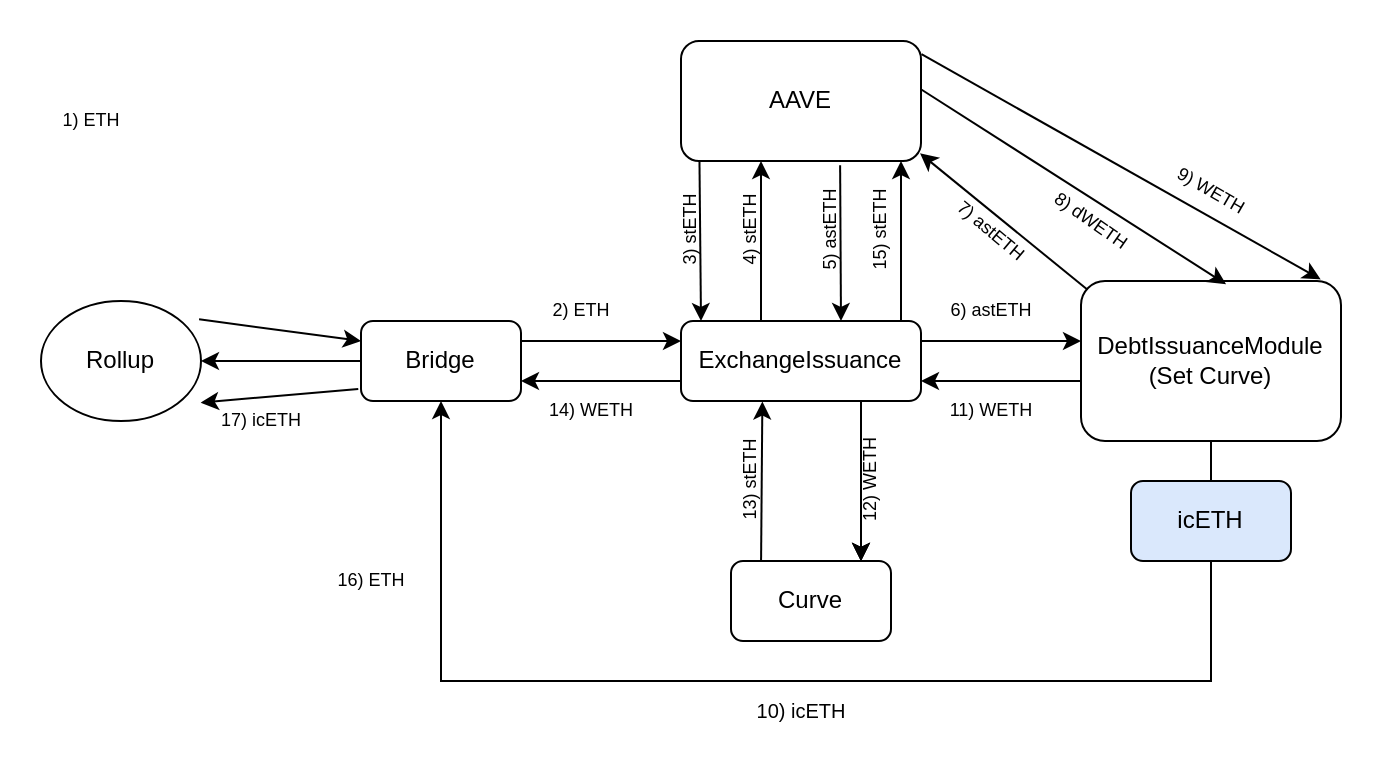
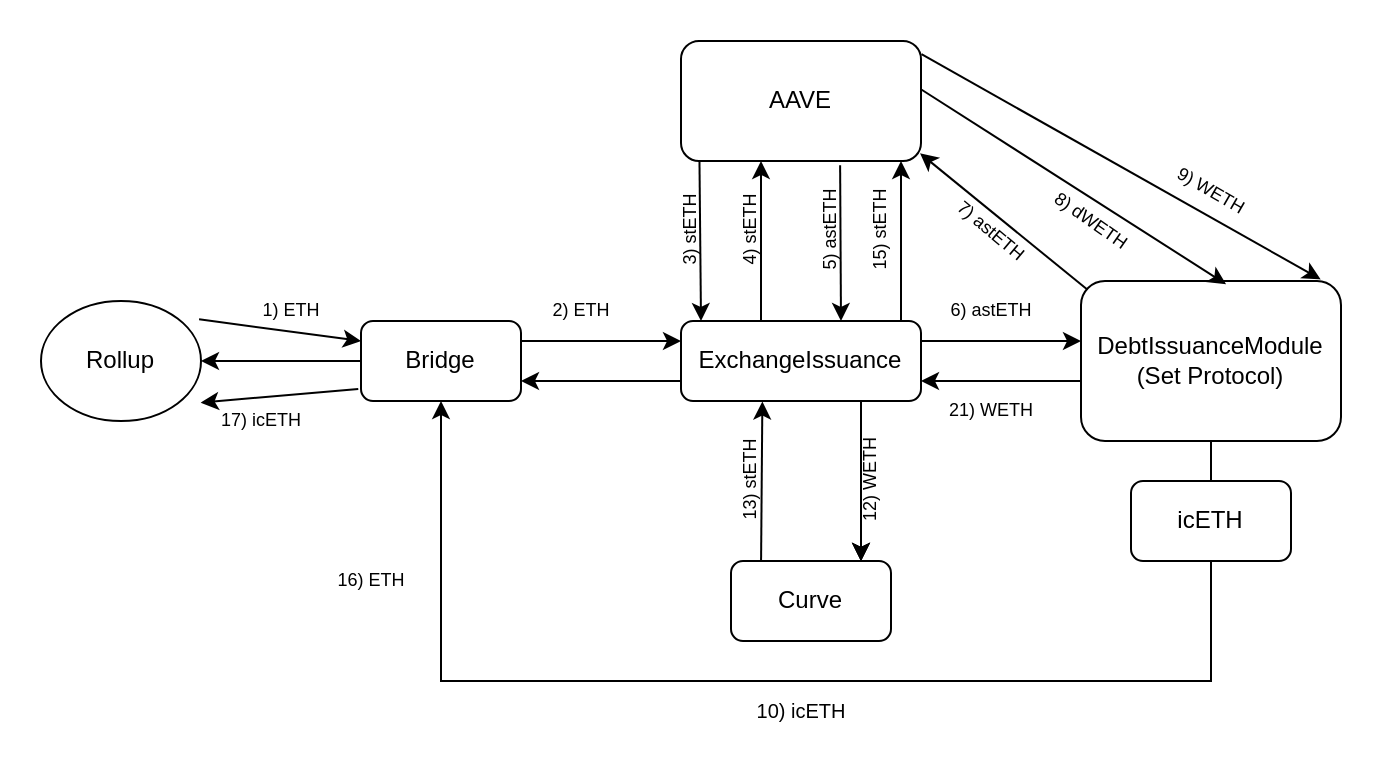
(91, 121) -> (291, 311)
(1211, 361) -> (1211, 361)
(591, 411) -> none
(992, 411) -> (992, 411)
(1211, 521) -> (1211, 521)
